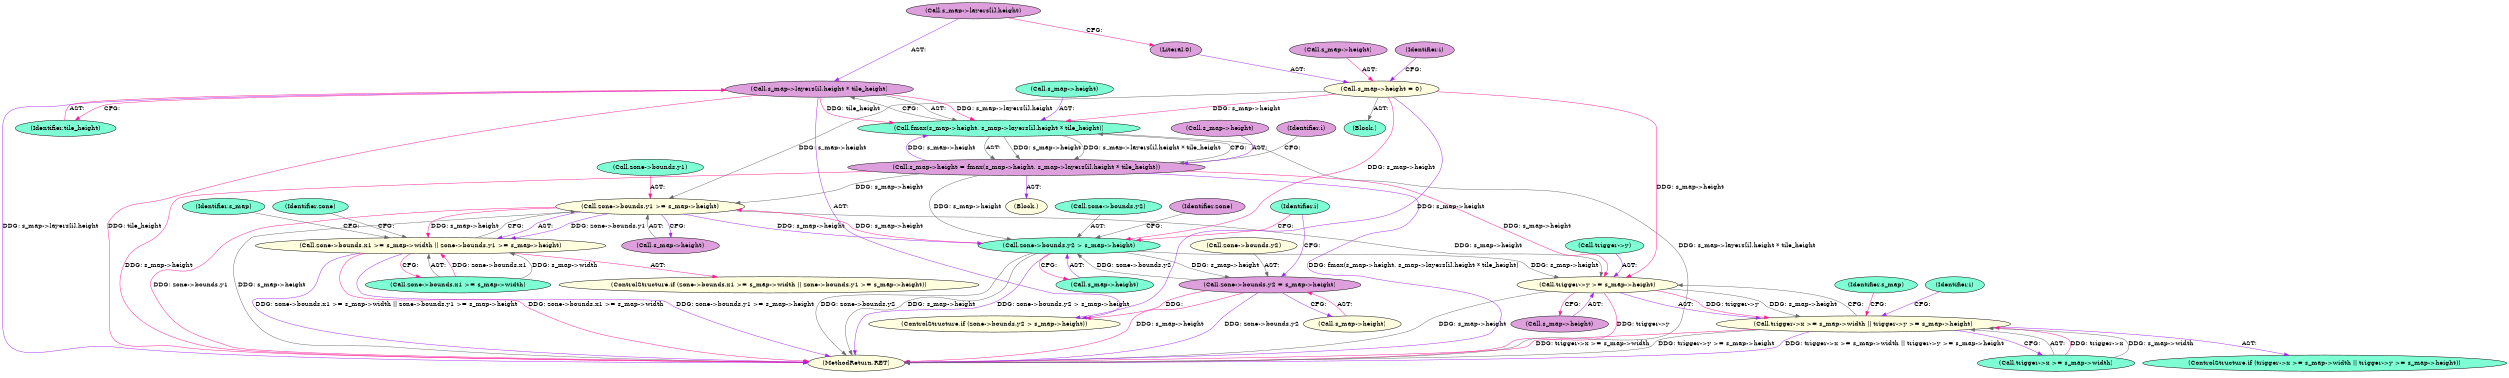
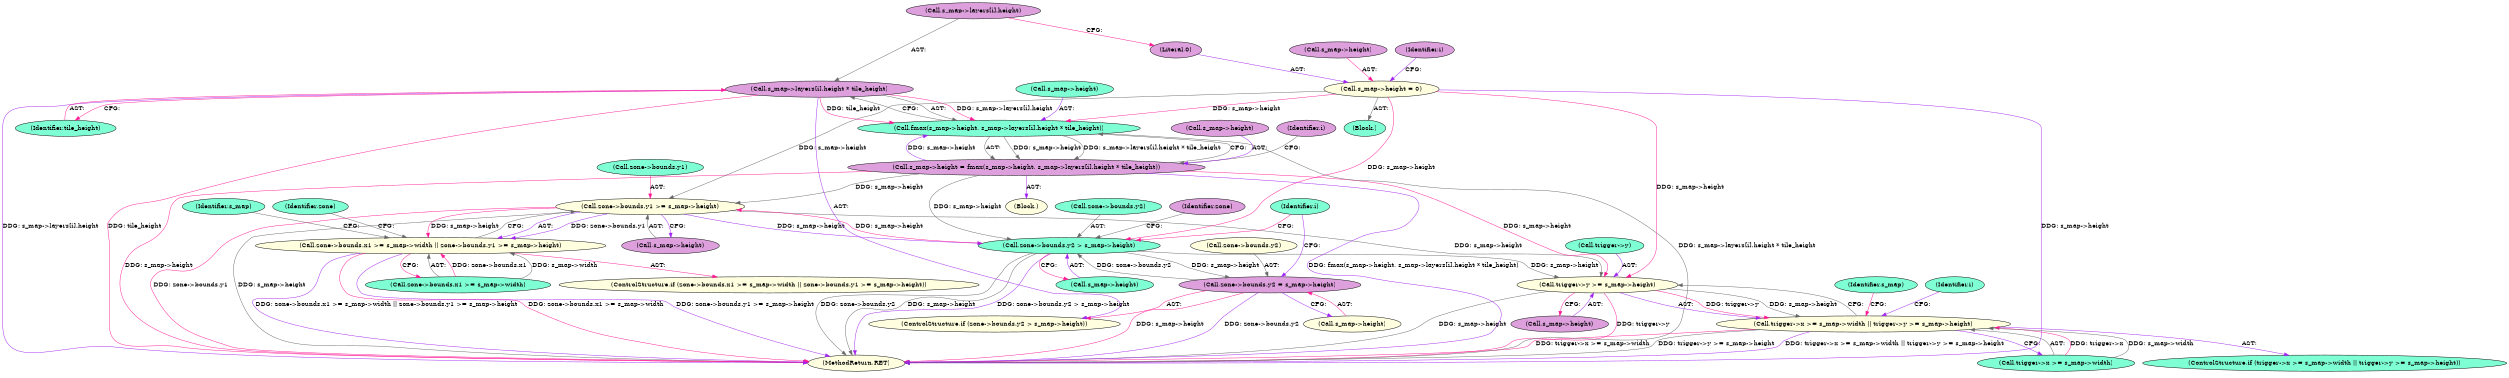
(899, 49) -> (899, 49)
(1296, 230) -> (1886, 357)
(1175, 304) -> (1175, 304)
